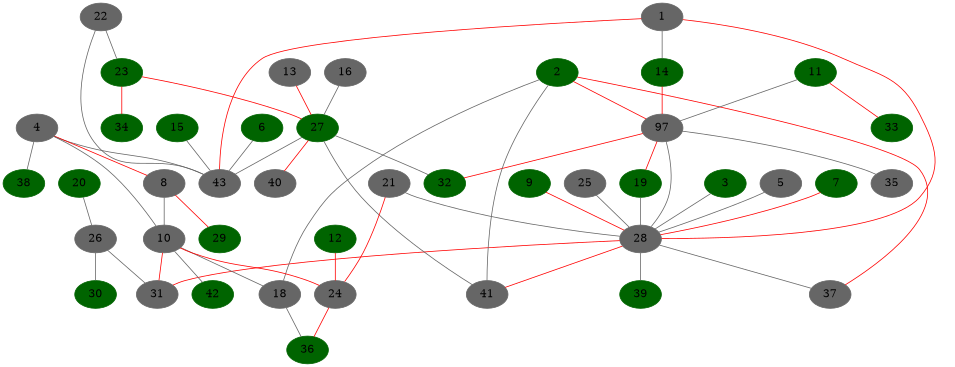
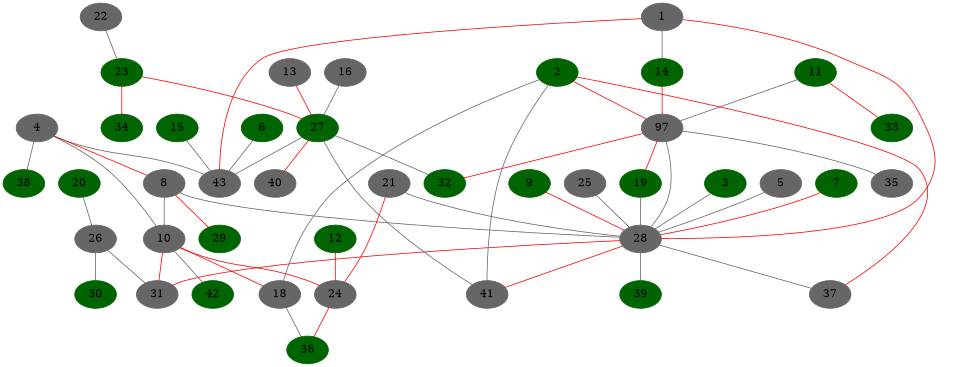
(95, 143) -> none
none -> (399, 224)
(222, 267) -> (222, 267)
